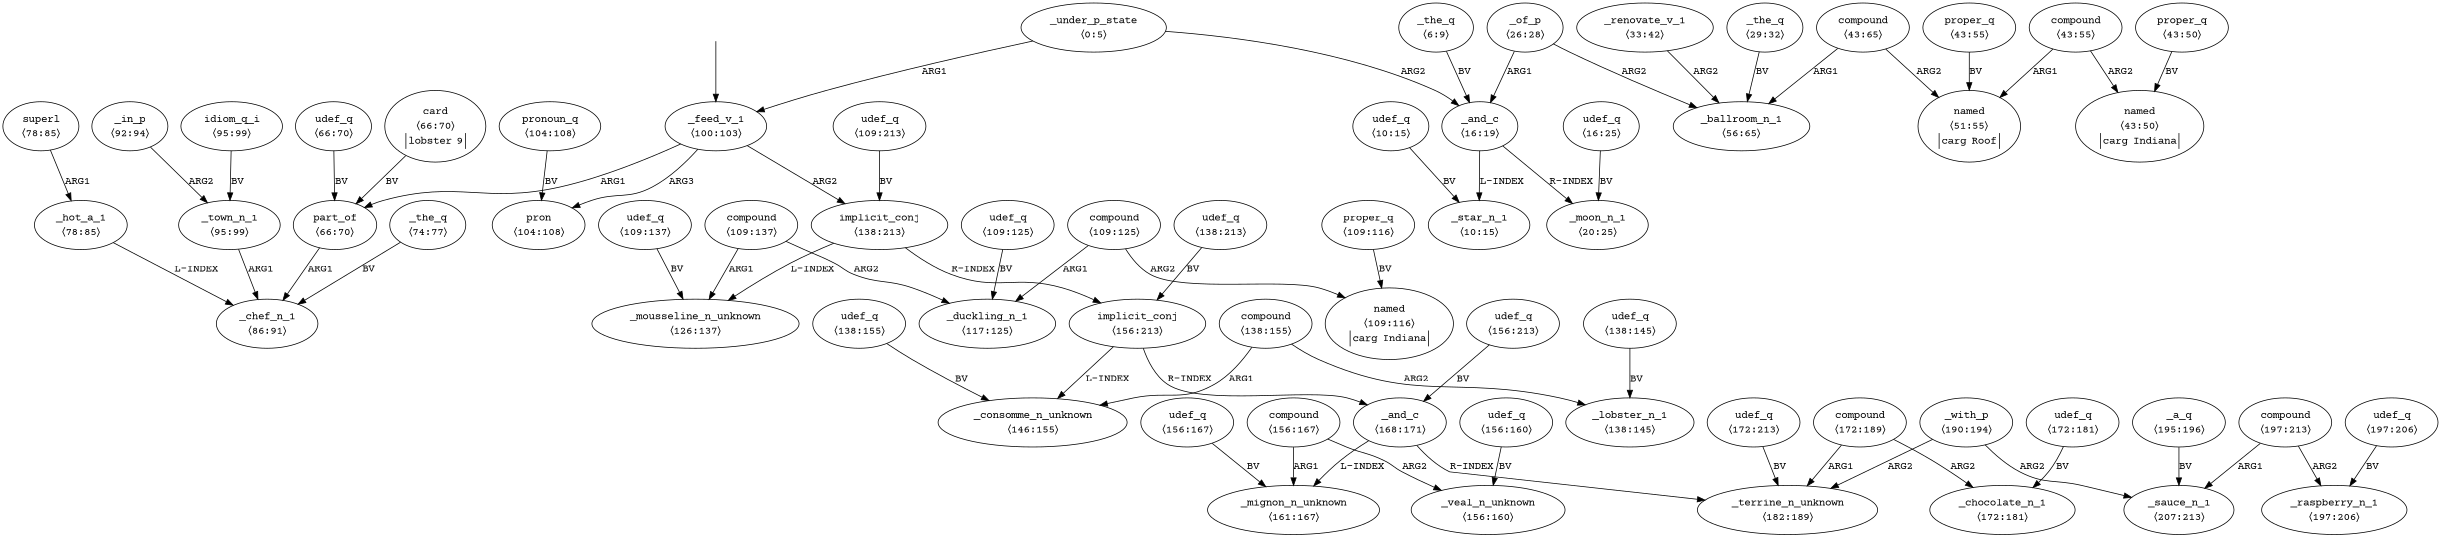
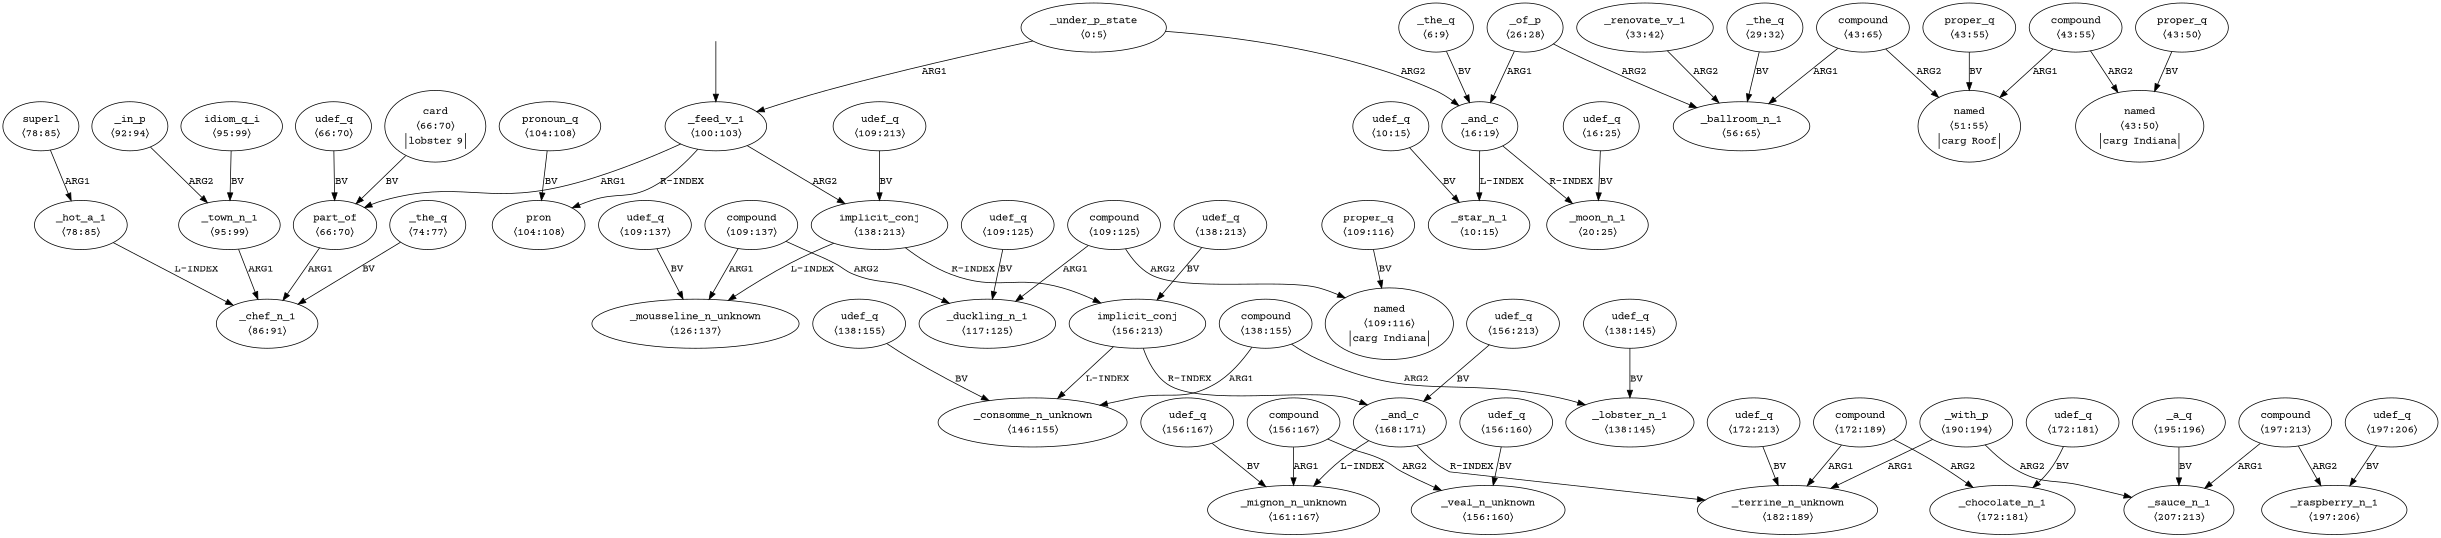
(682, 181) -> (682, 181)
(1901, 466) -> (1901, 466)
